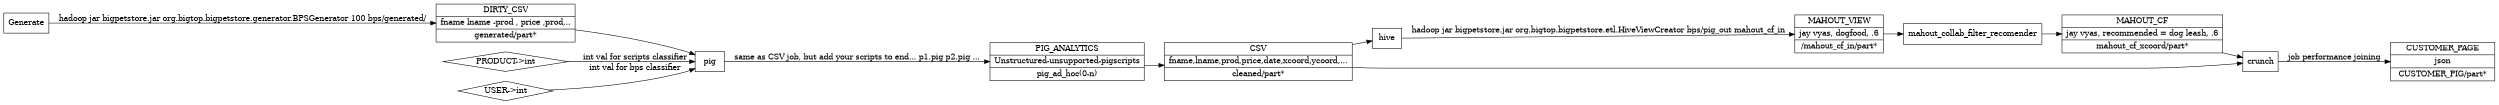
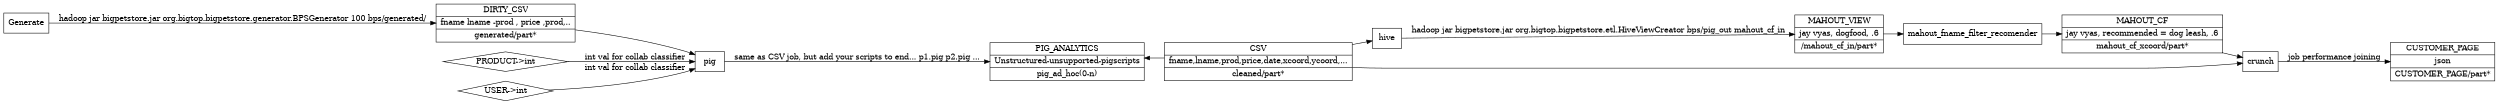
(1973, 34) -> (1973, 34)
(635, 58) -> (635, 58)
(1152, 65) -> (1157, 58)
(635, 68) -> (635, 68)
(2443, 74) -> (2443, 74)
